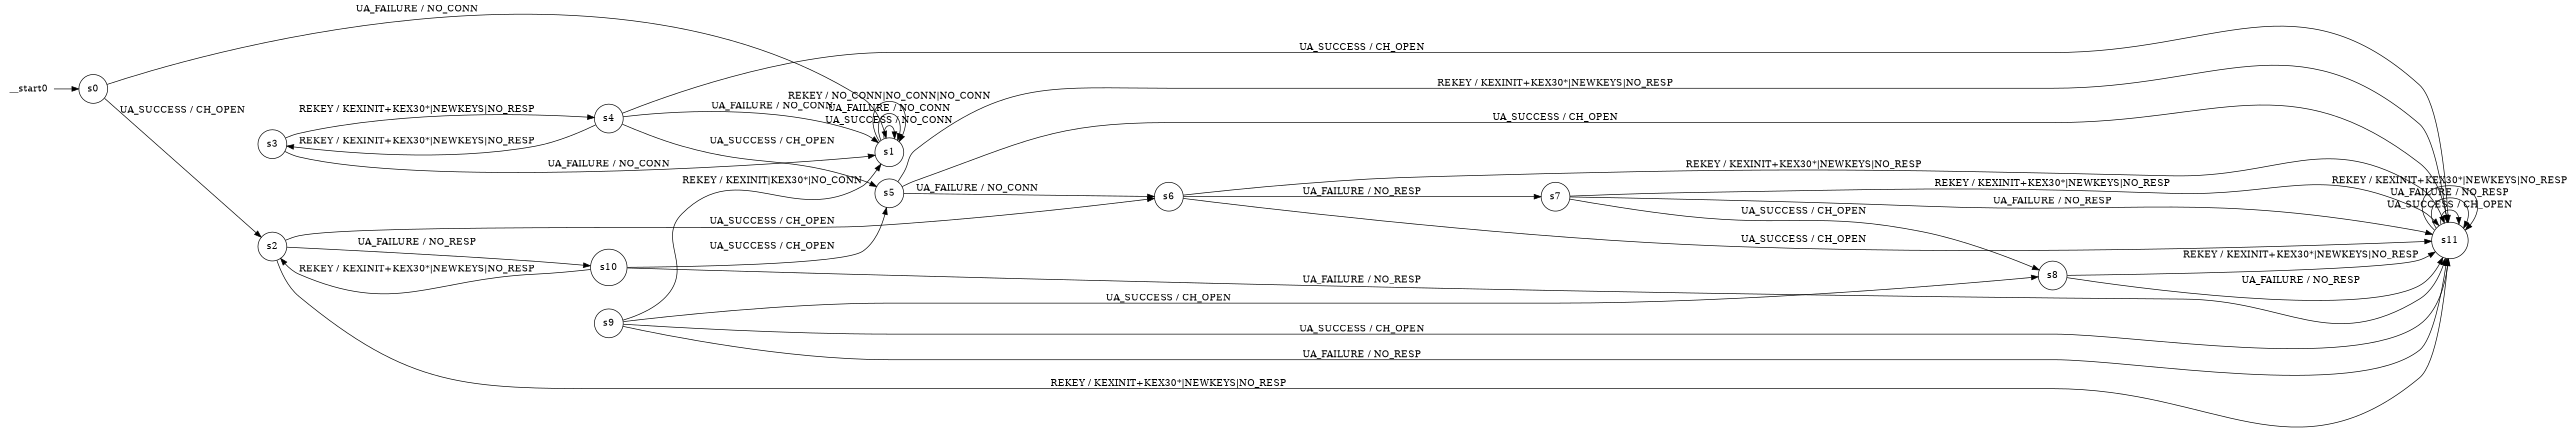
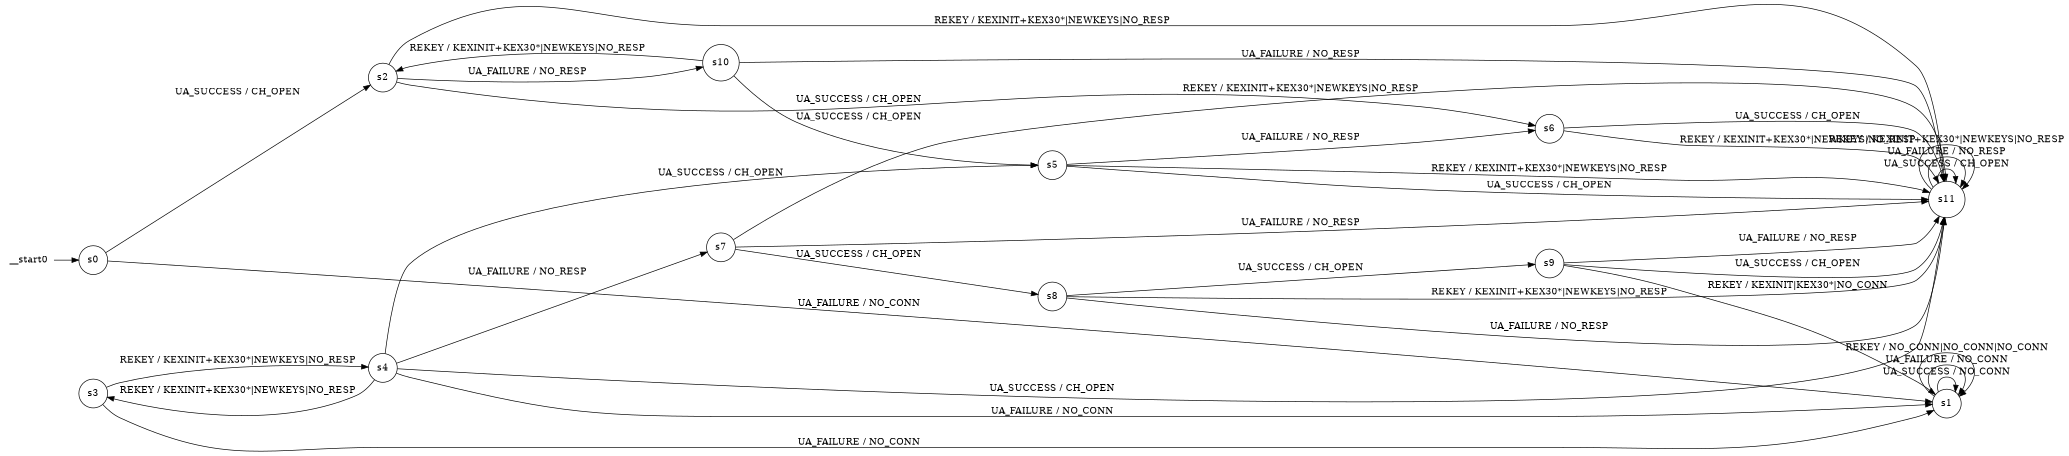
(977, 188) -> (1301, 137)
(1359, 197) -> (549, 309)
(1327, 303) -> (1297, 280)
